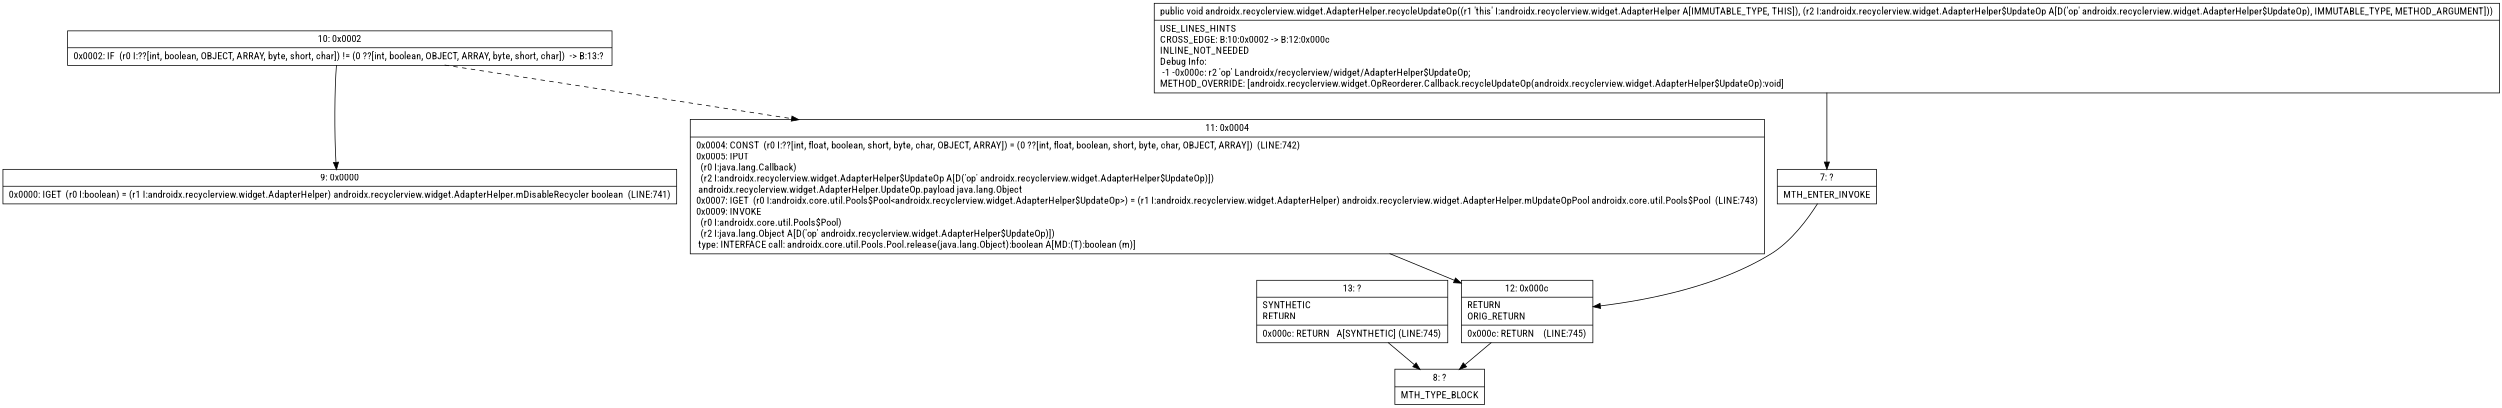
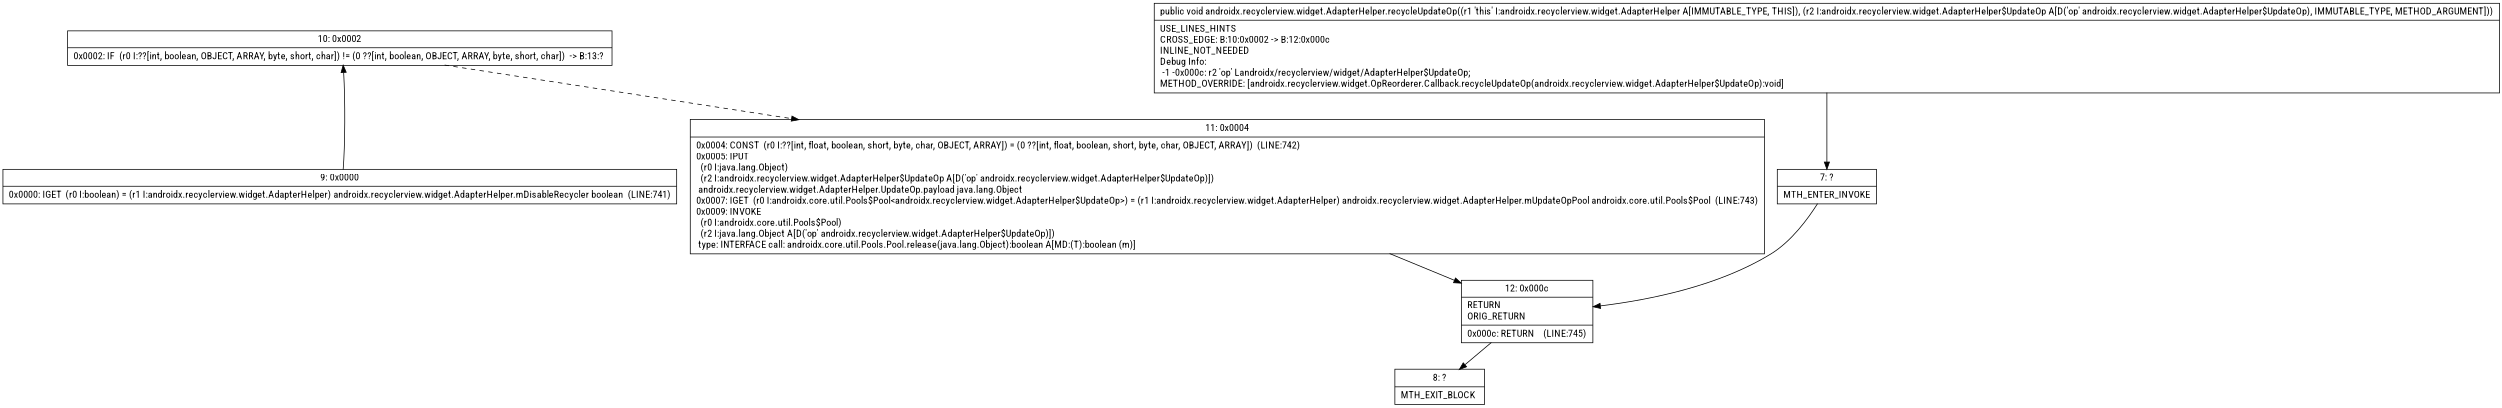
(335, 114) -> (345, 121)
(746, 168) -> (742, 168)
(1352, 312) -> none
(1440, 395) -> (1438, 395)
